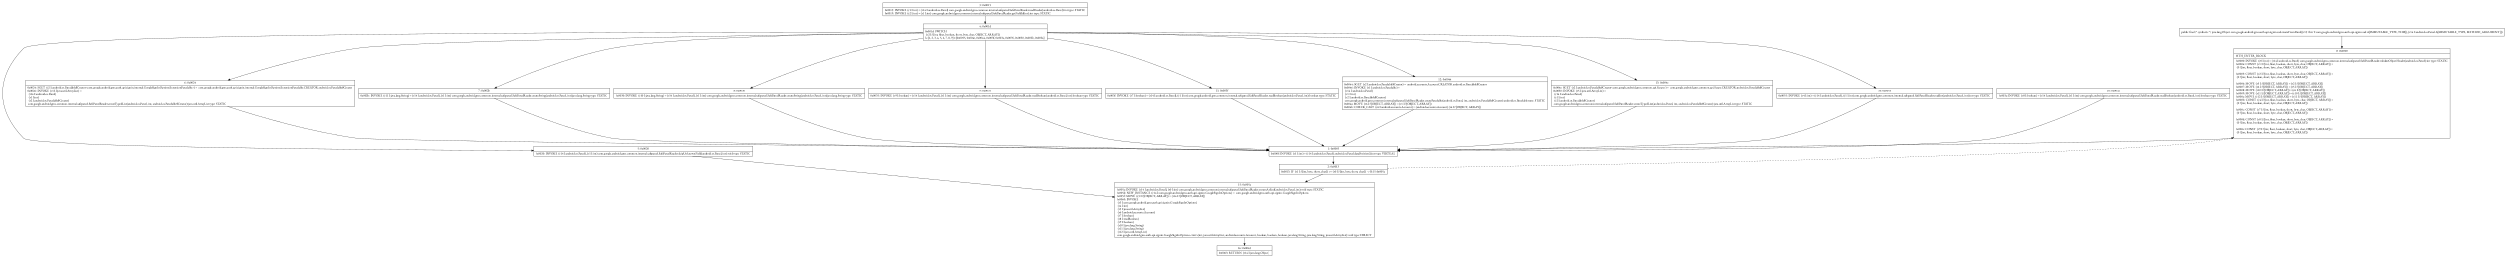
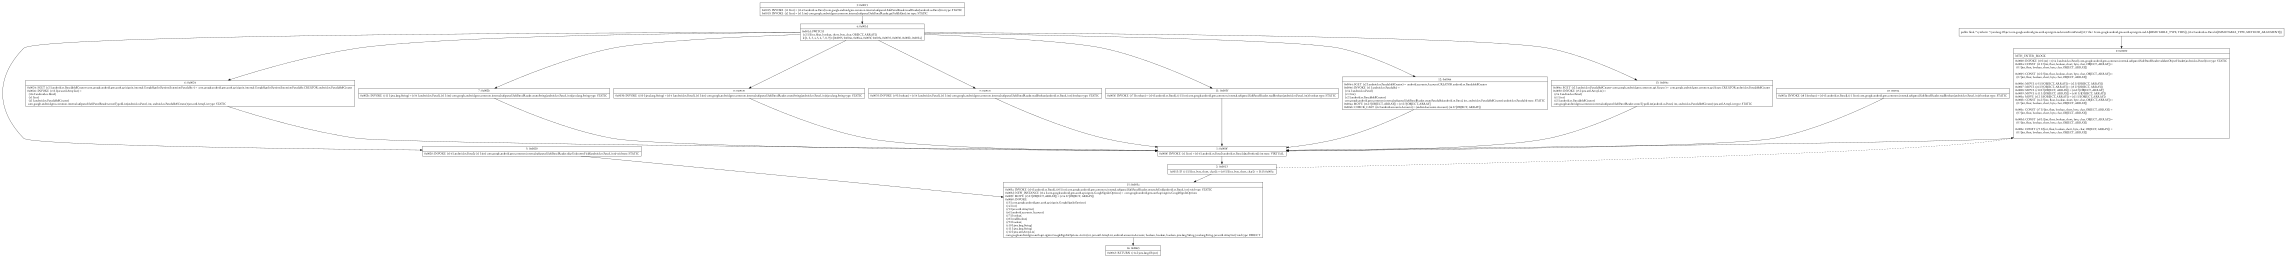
(1885, 93) -> none
